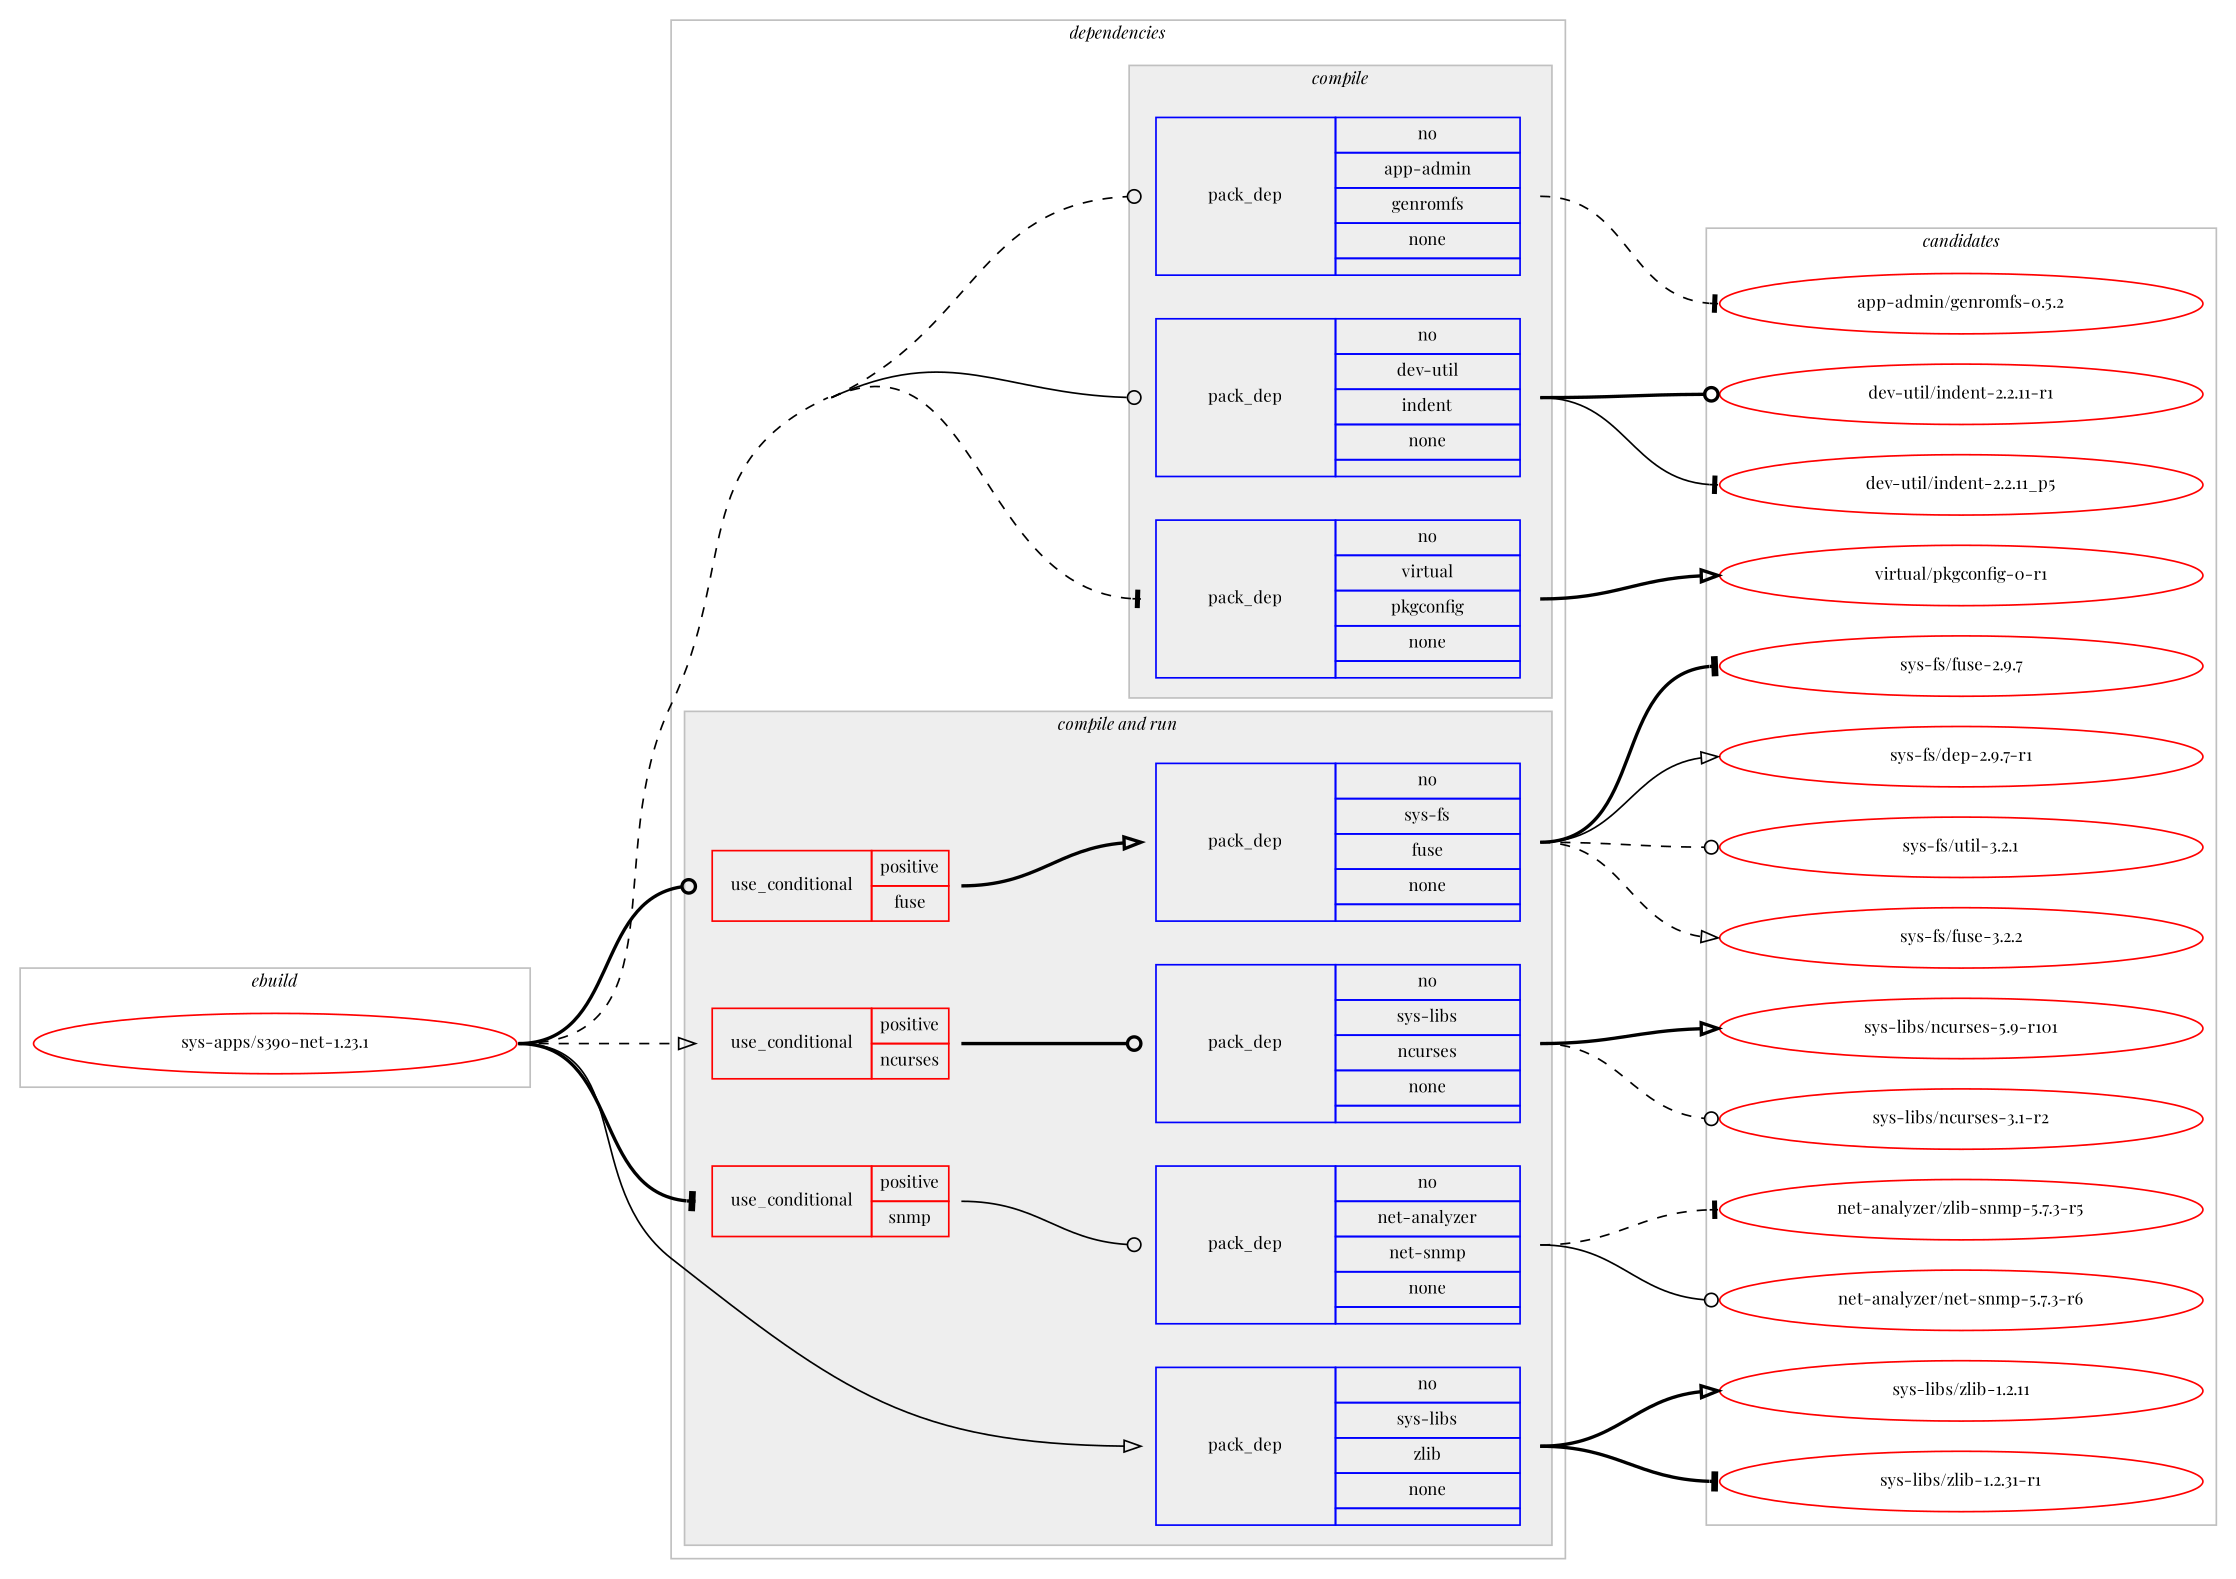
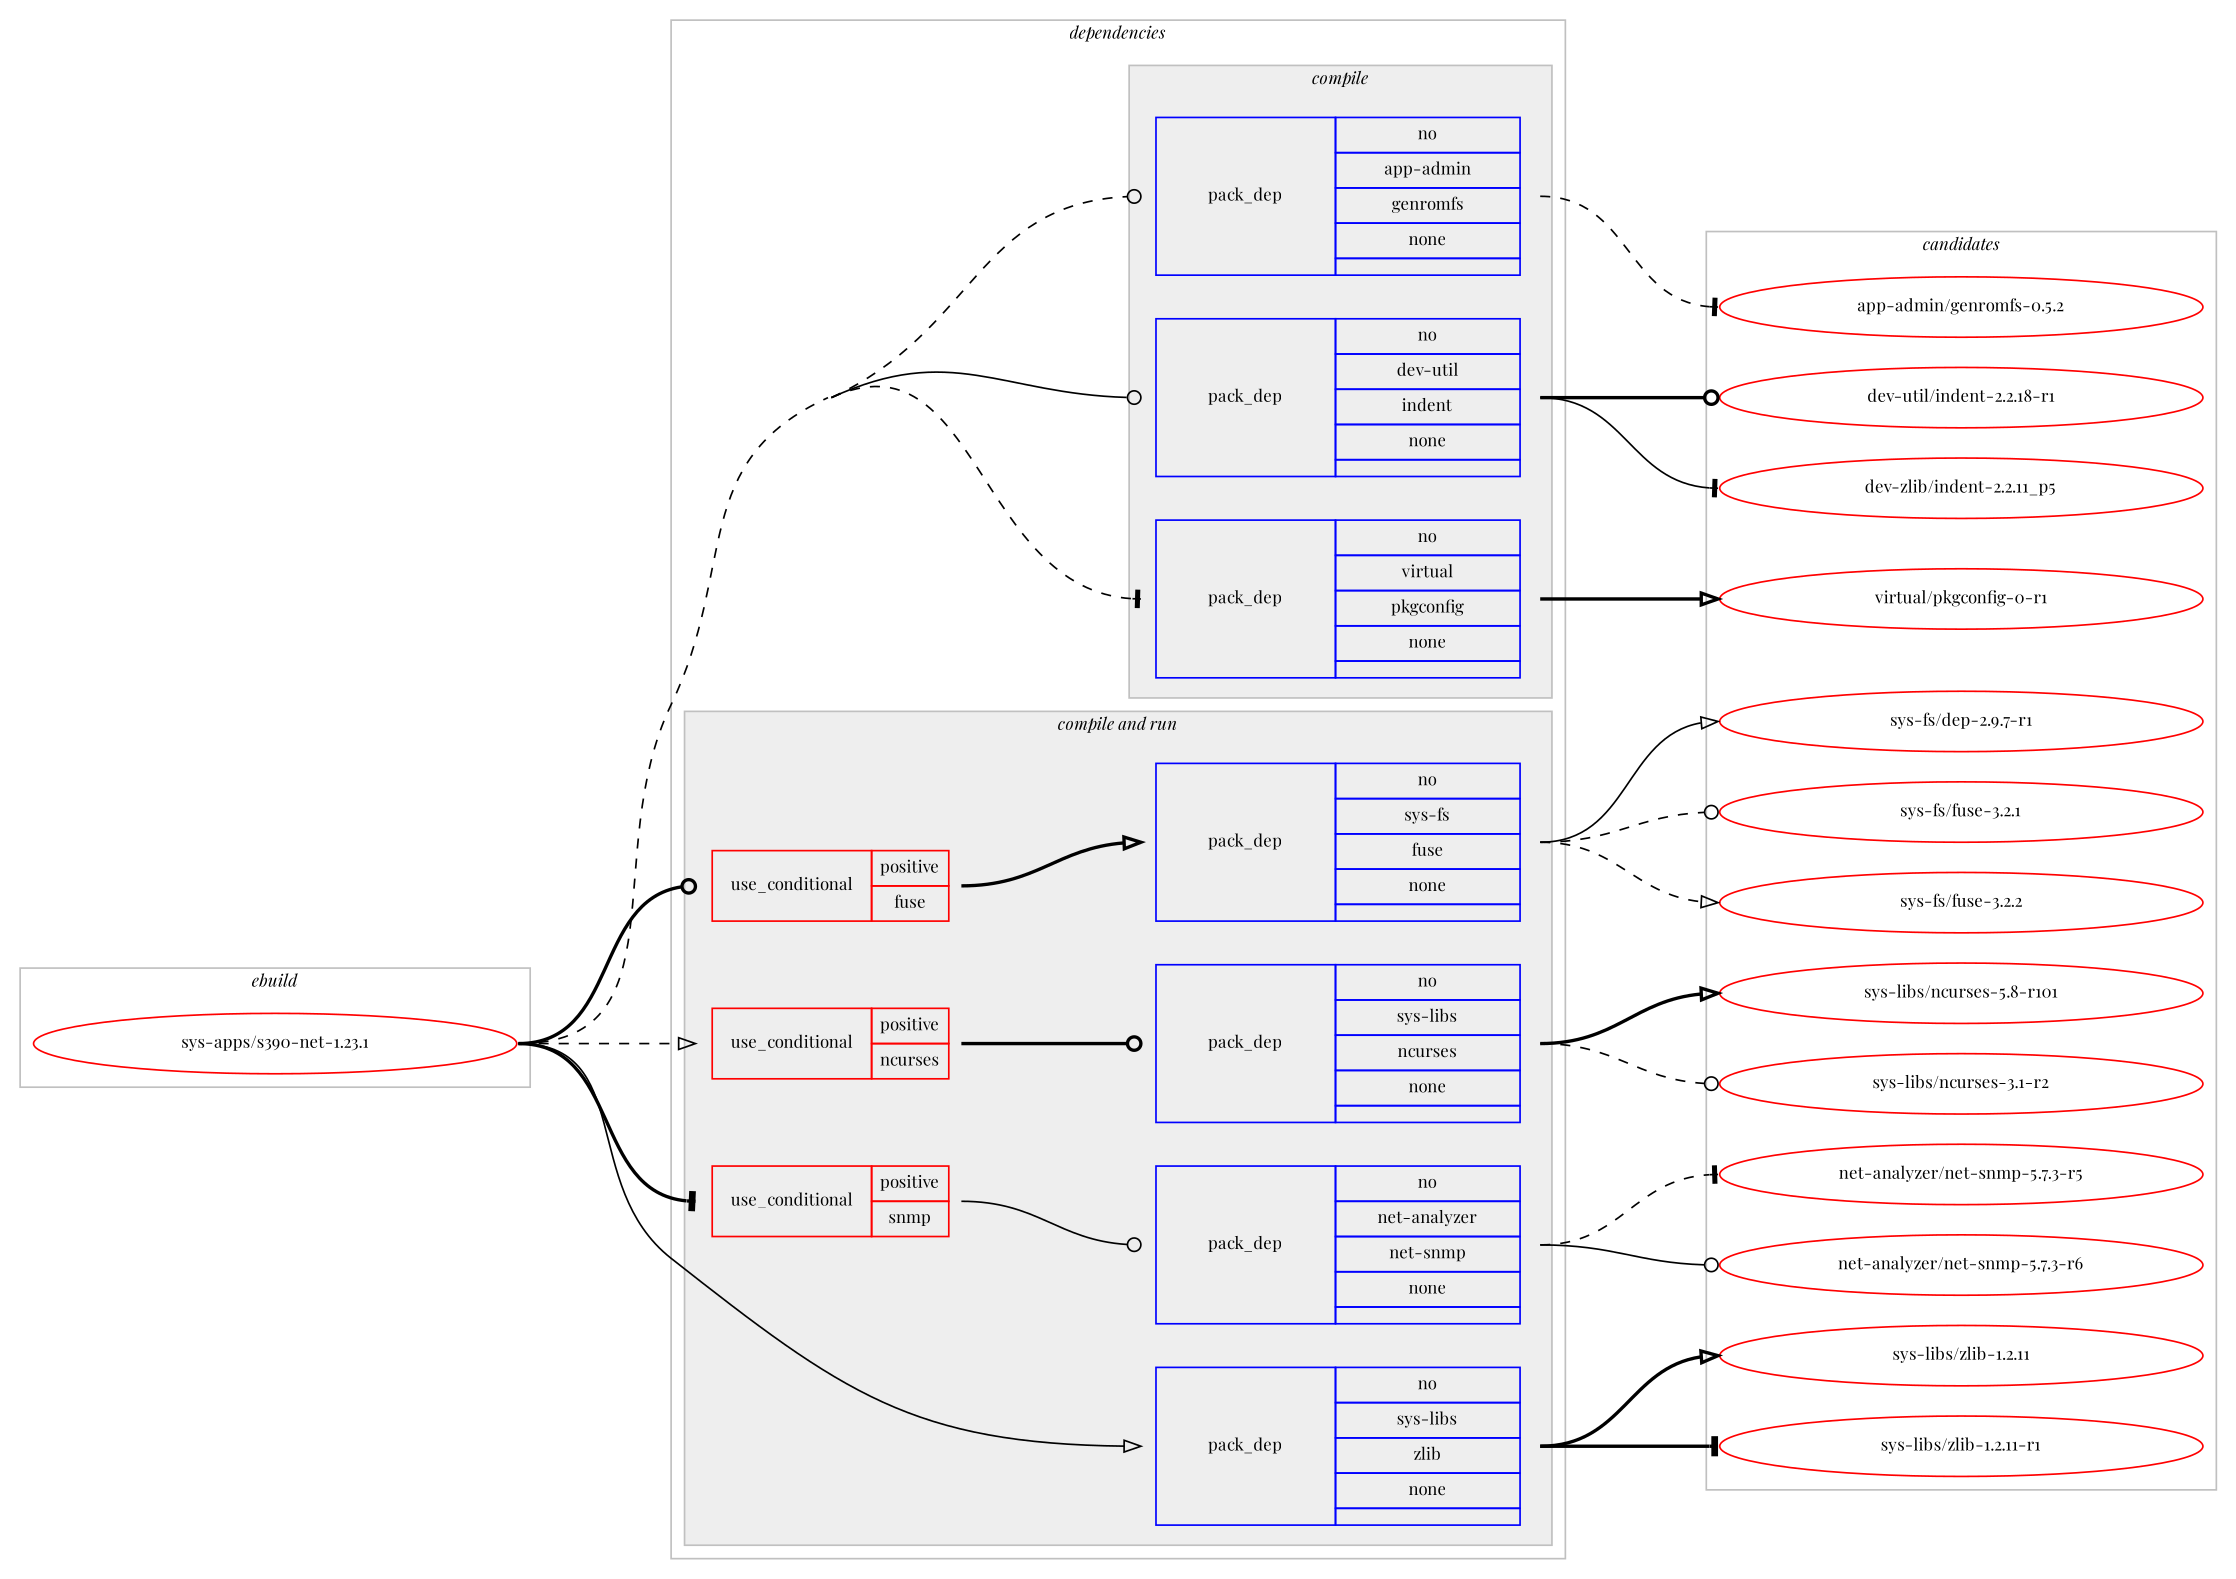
(1961, 394) -> (1961, 398)
(1961, 485) -> (1961, 488)
(1961, 666) -> none
(1961, 847) -> (1961, 812)
(1961, 1028) -> (1961, 993)
(1961, 1210) -> (1961, 1174)
(1961, 1481) -> (1961, 1446)
